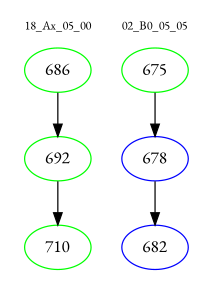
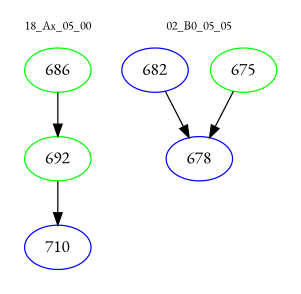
(155, 197) -> (174, 109)
(58, 247) -> (58, 247)
